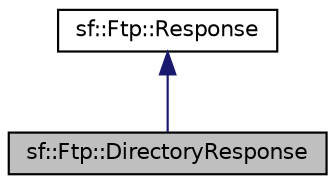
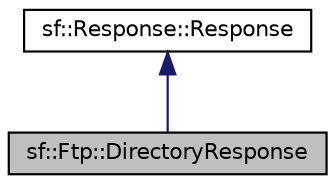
(168, 31) -> (168, 31)
